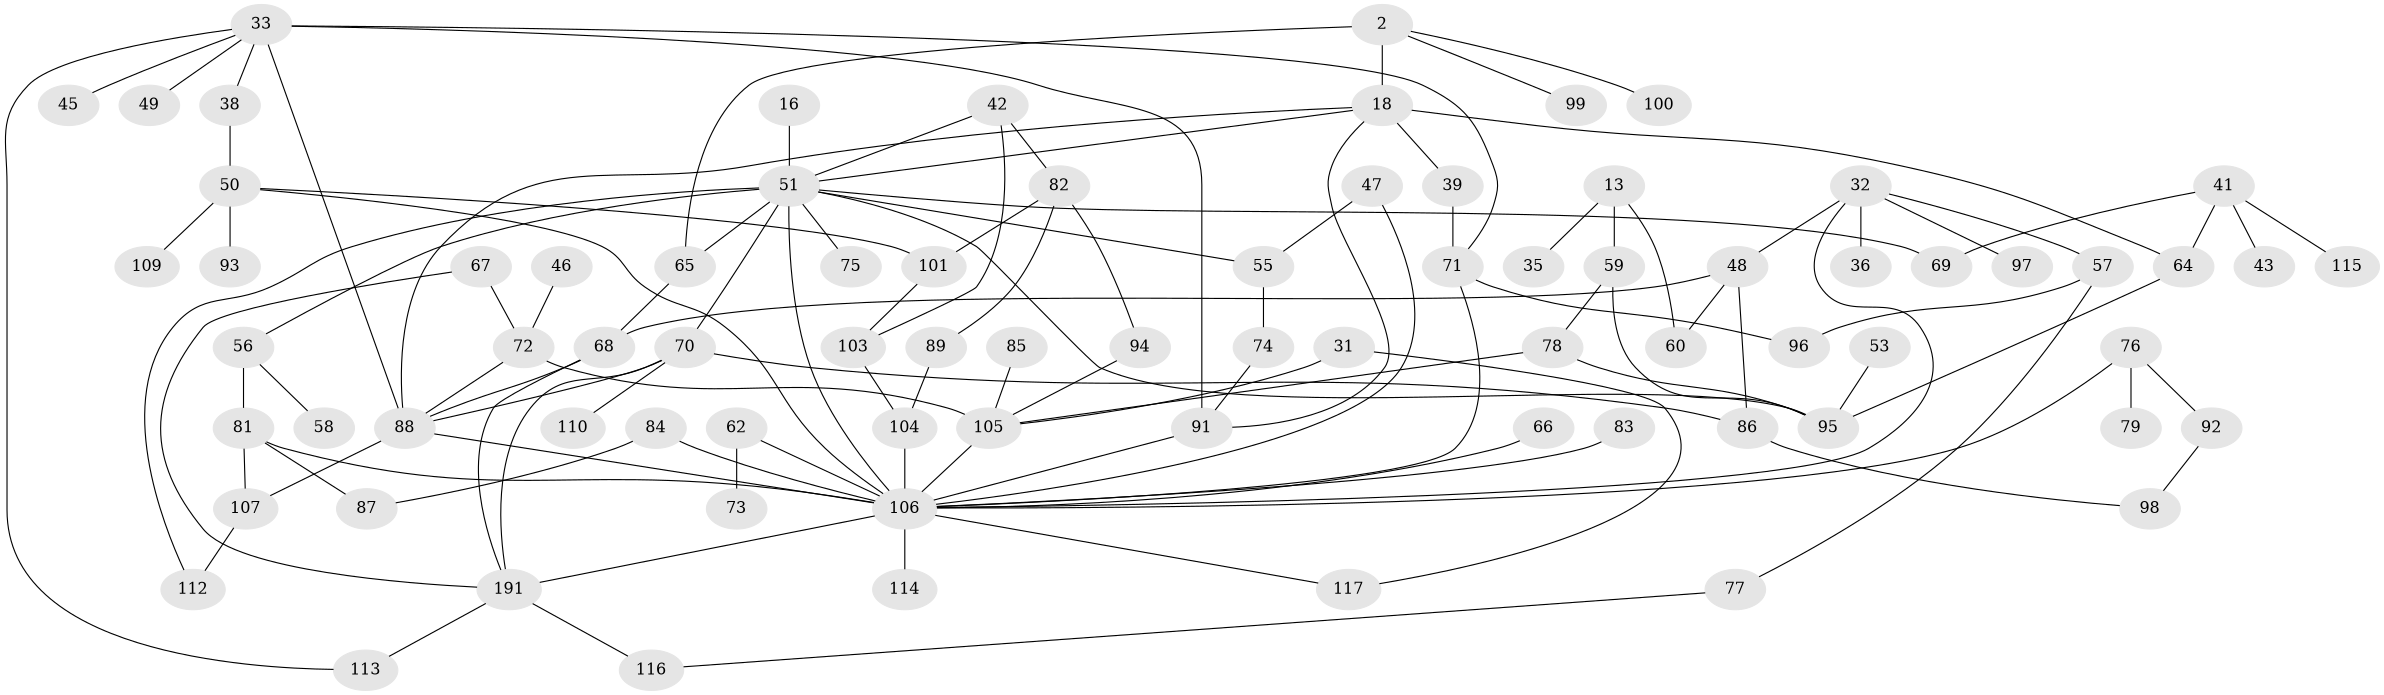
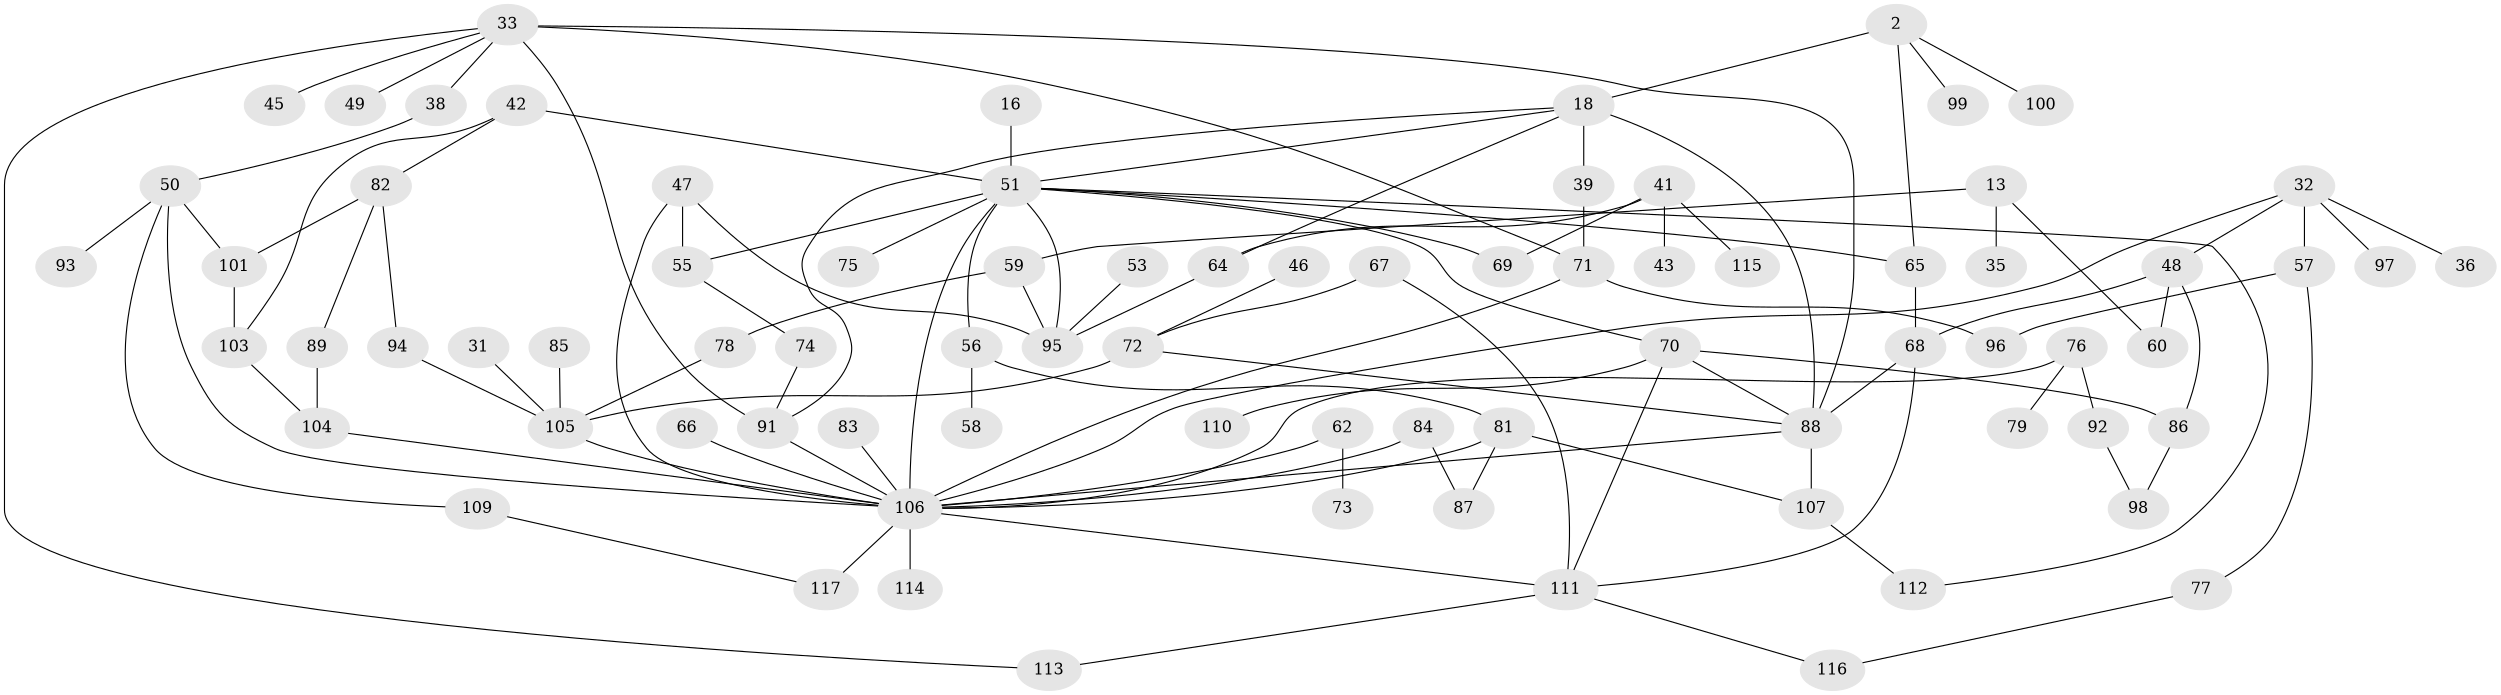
(1691, 387) -> (832, 297)
(1679, 450) -> (652, 549)
(509, 590) -> (1566, 590)
